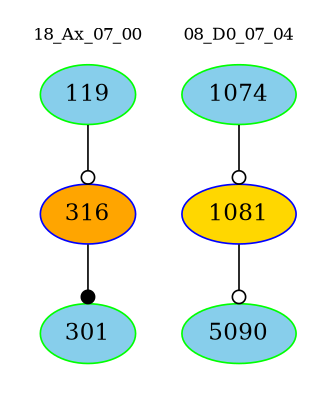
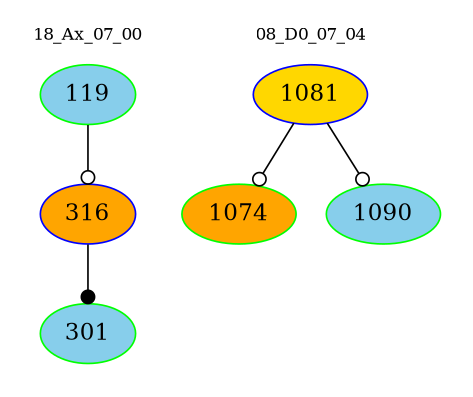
(239, 95) -> (239, 214)
(239, 148) -> (278, 148)
(239, 334) -> (383, 214)
